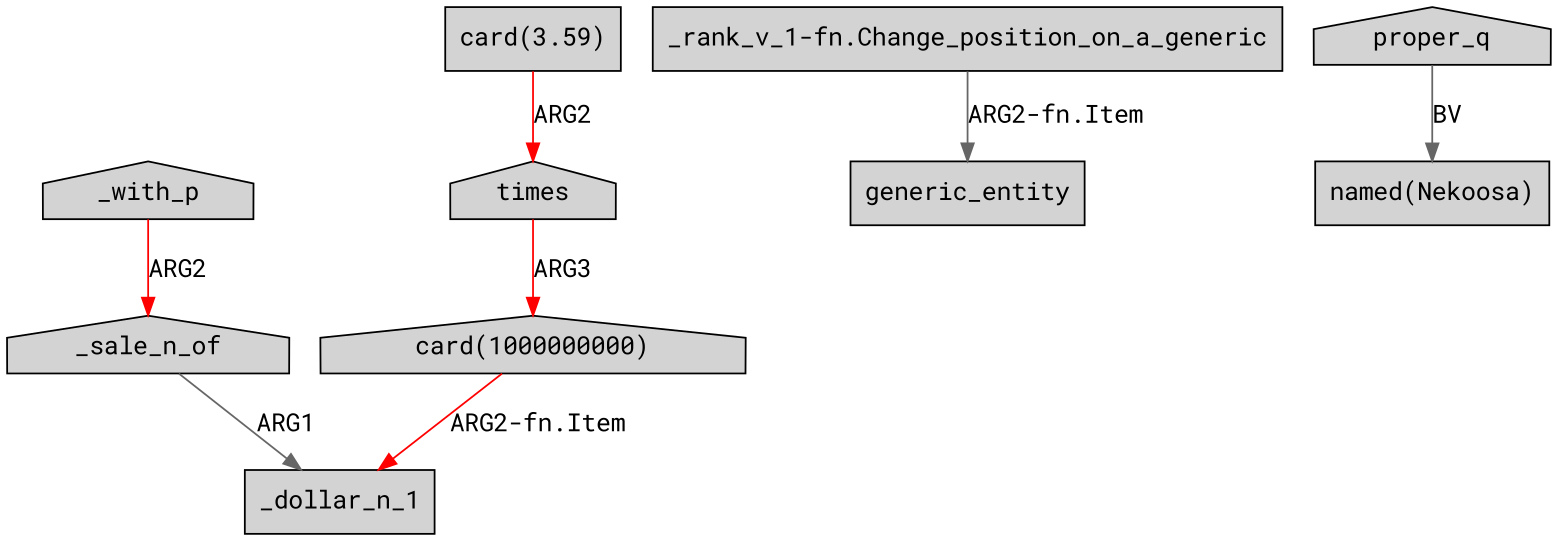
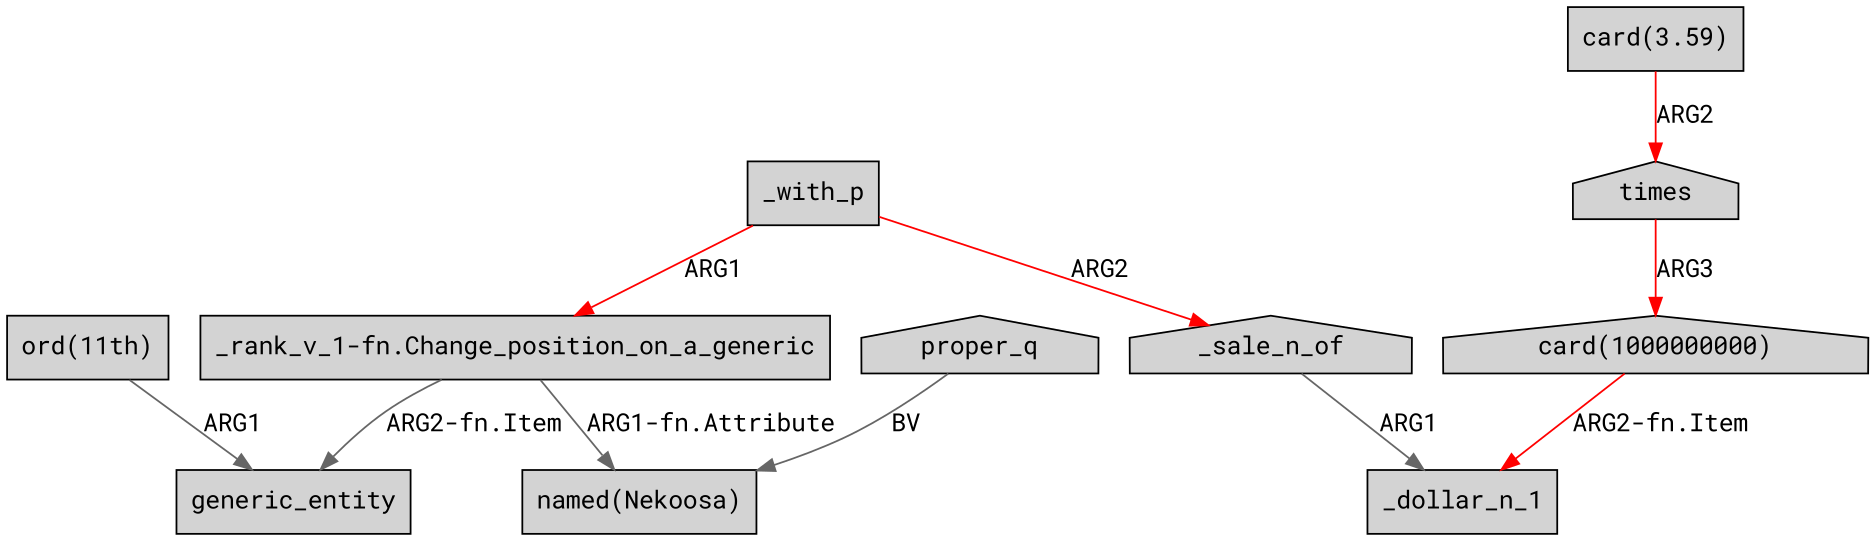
(148, 193) -> (813, 193)
none -> (672, 266)
none -> (88, 348)
none -> (571, 418)
